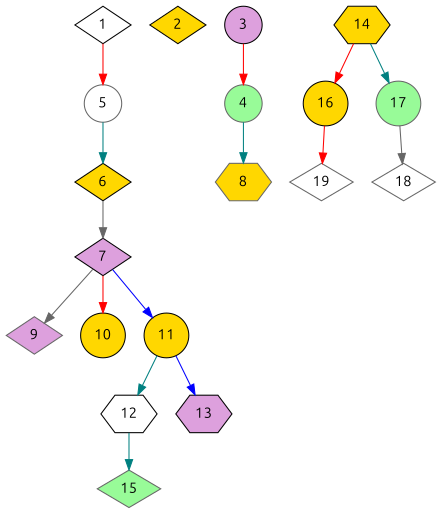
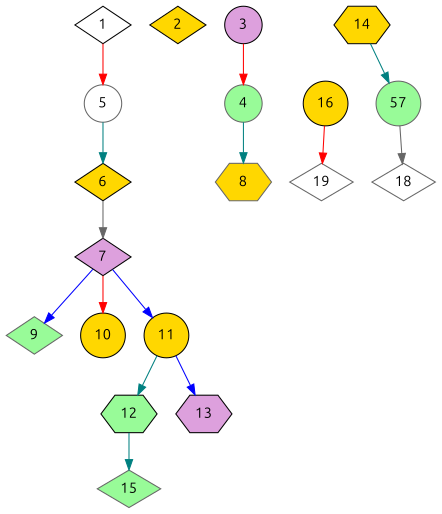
(347, 59) -> none
(398, 104) -> (398, 104)
(72, 292) -> (72, 292)
(34, 335) -> (34, 335)
(129, 414) -> (129, 414)
